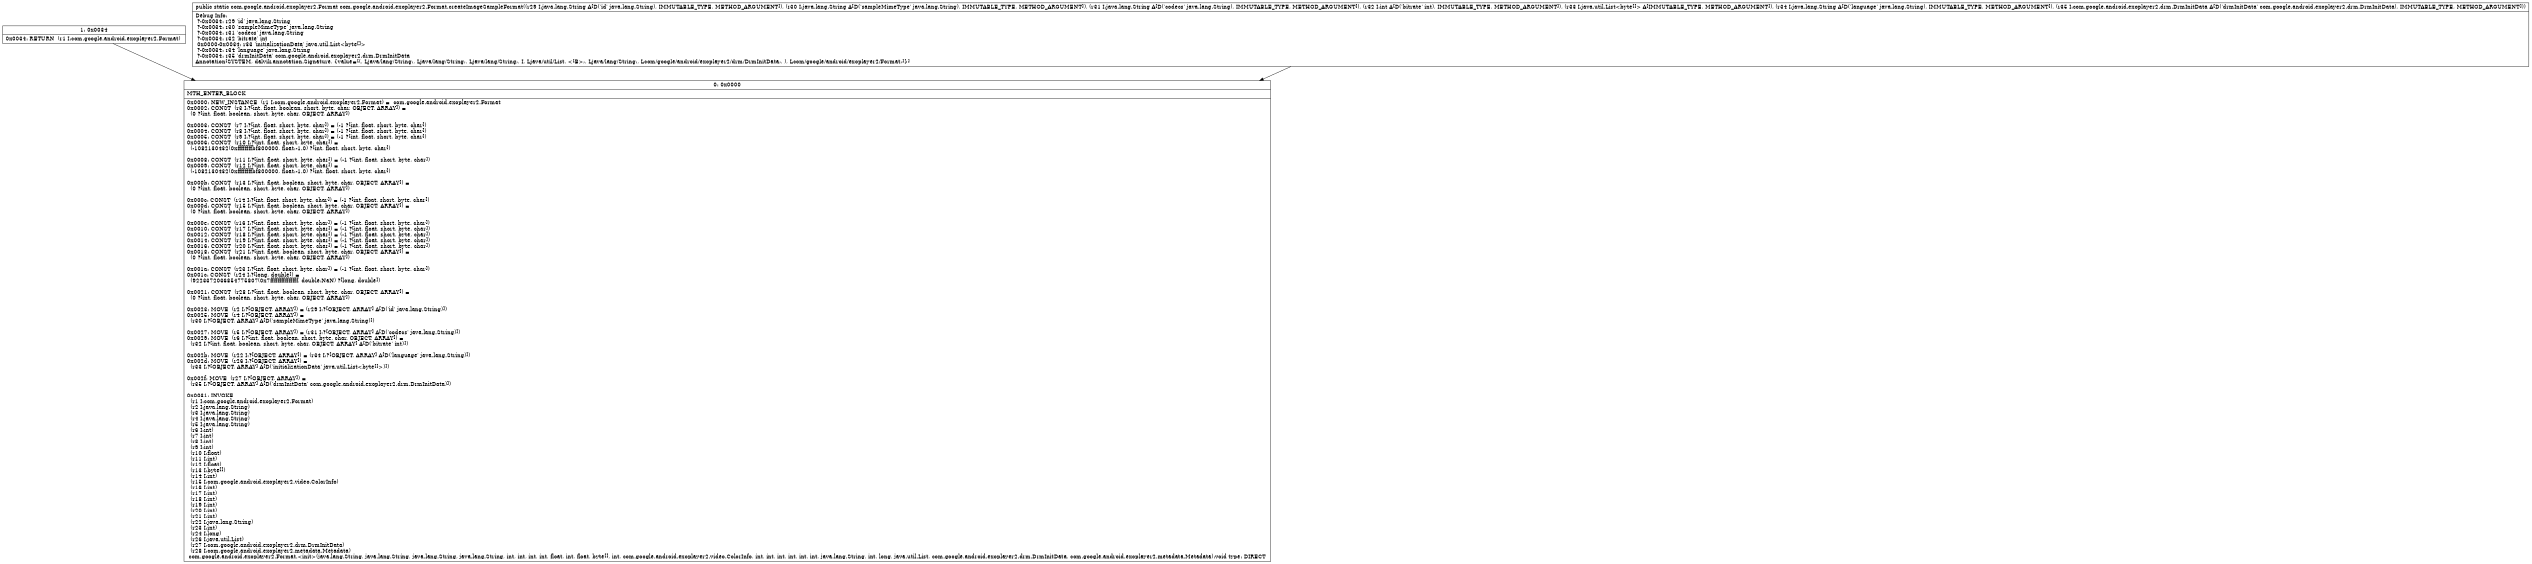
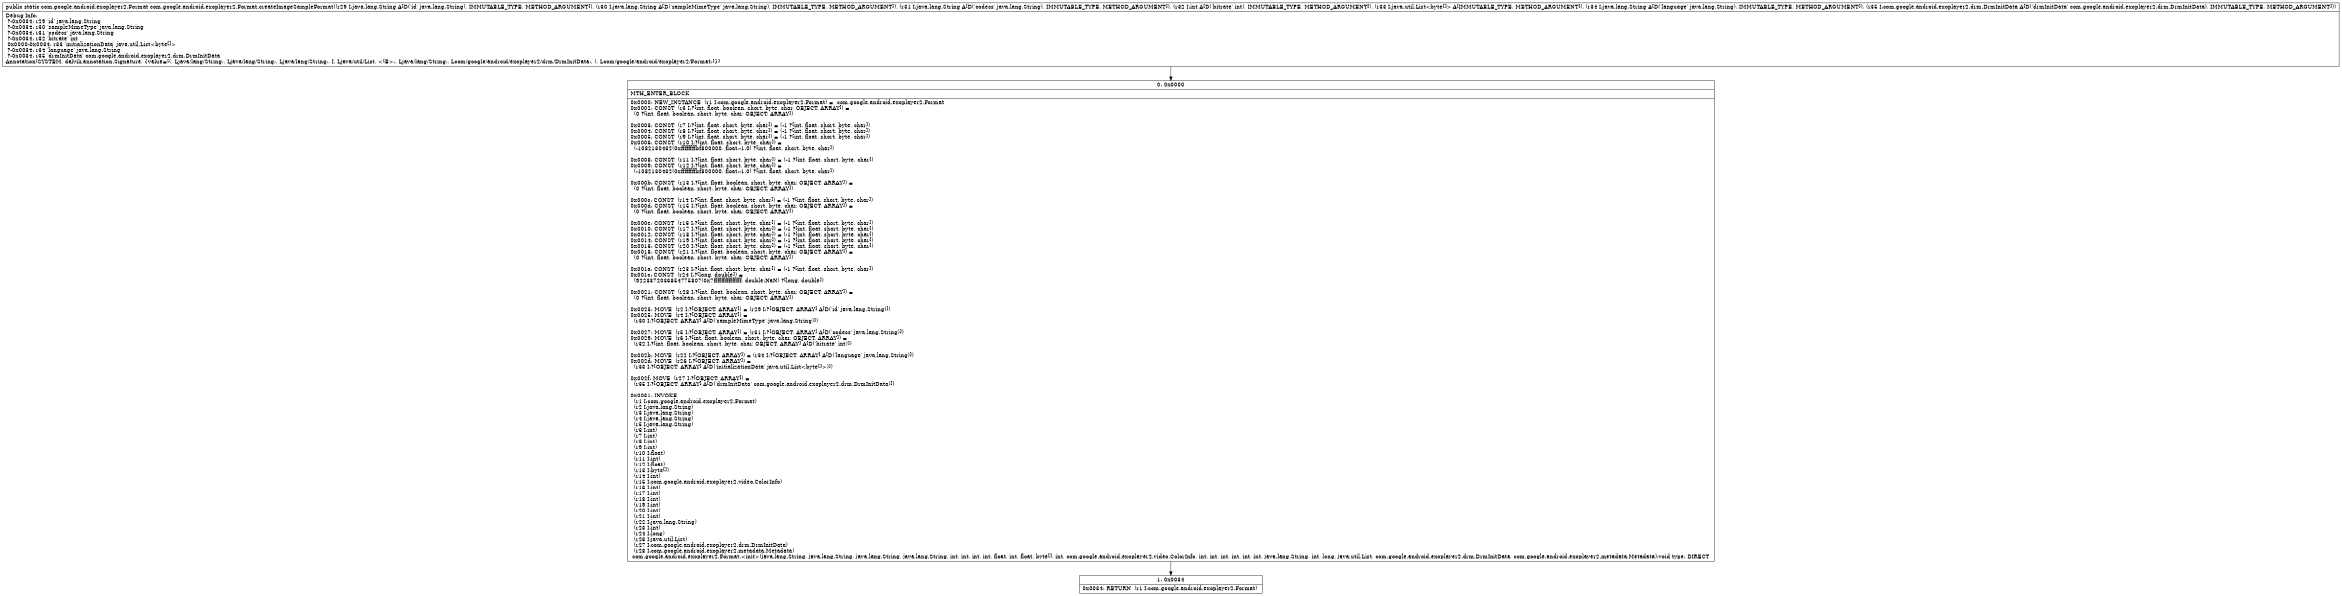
(152, 61) -> (1171, 567)
